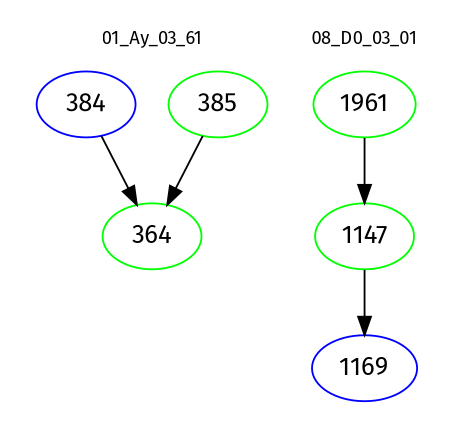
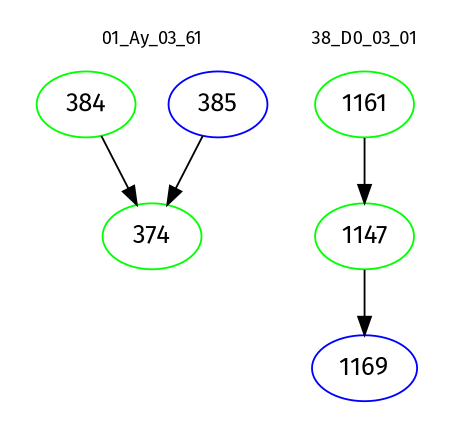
(365, 39) -> (365, 39)
(86, 104) -> (86, 104)
(218, 104) -> (218, 104)
(365, 104) -> (365, 104)
(152, 236) -> (152, 236)
